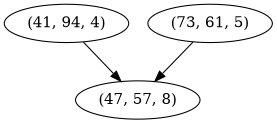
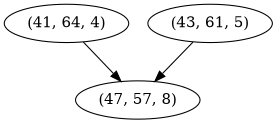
(66, 23) -> (66, 23)
(210, 23) -> (210, 23)
